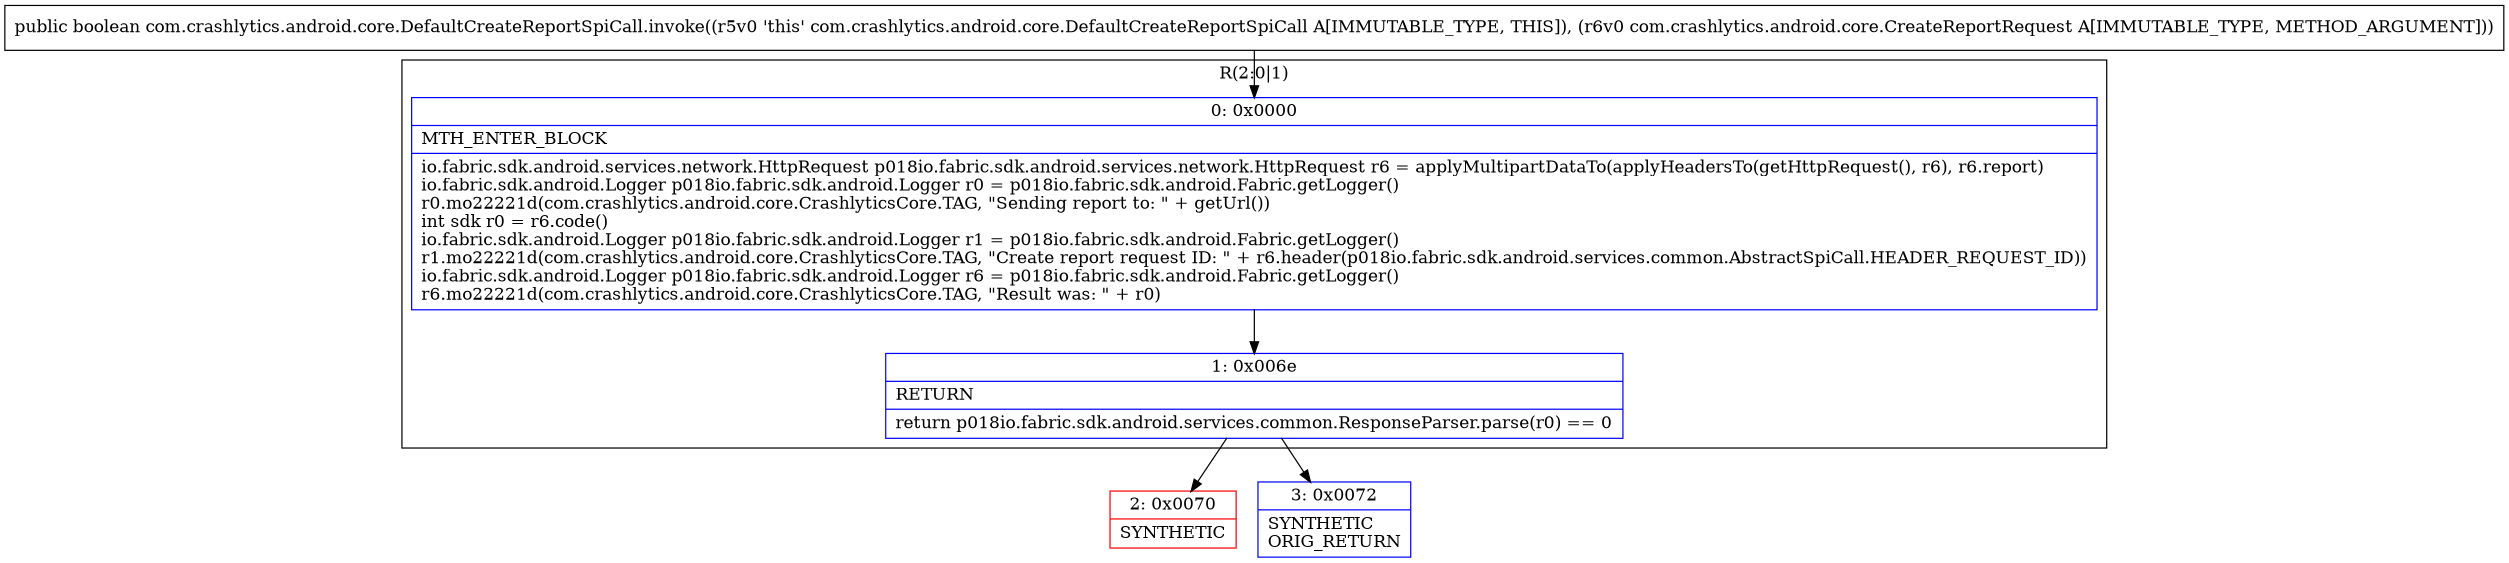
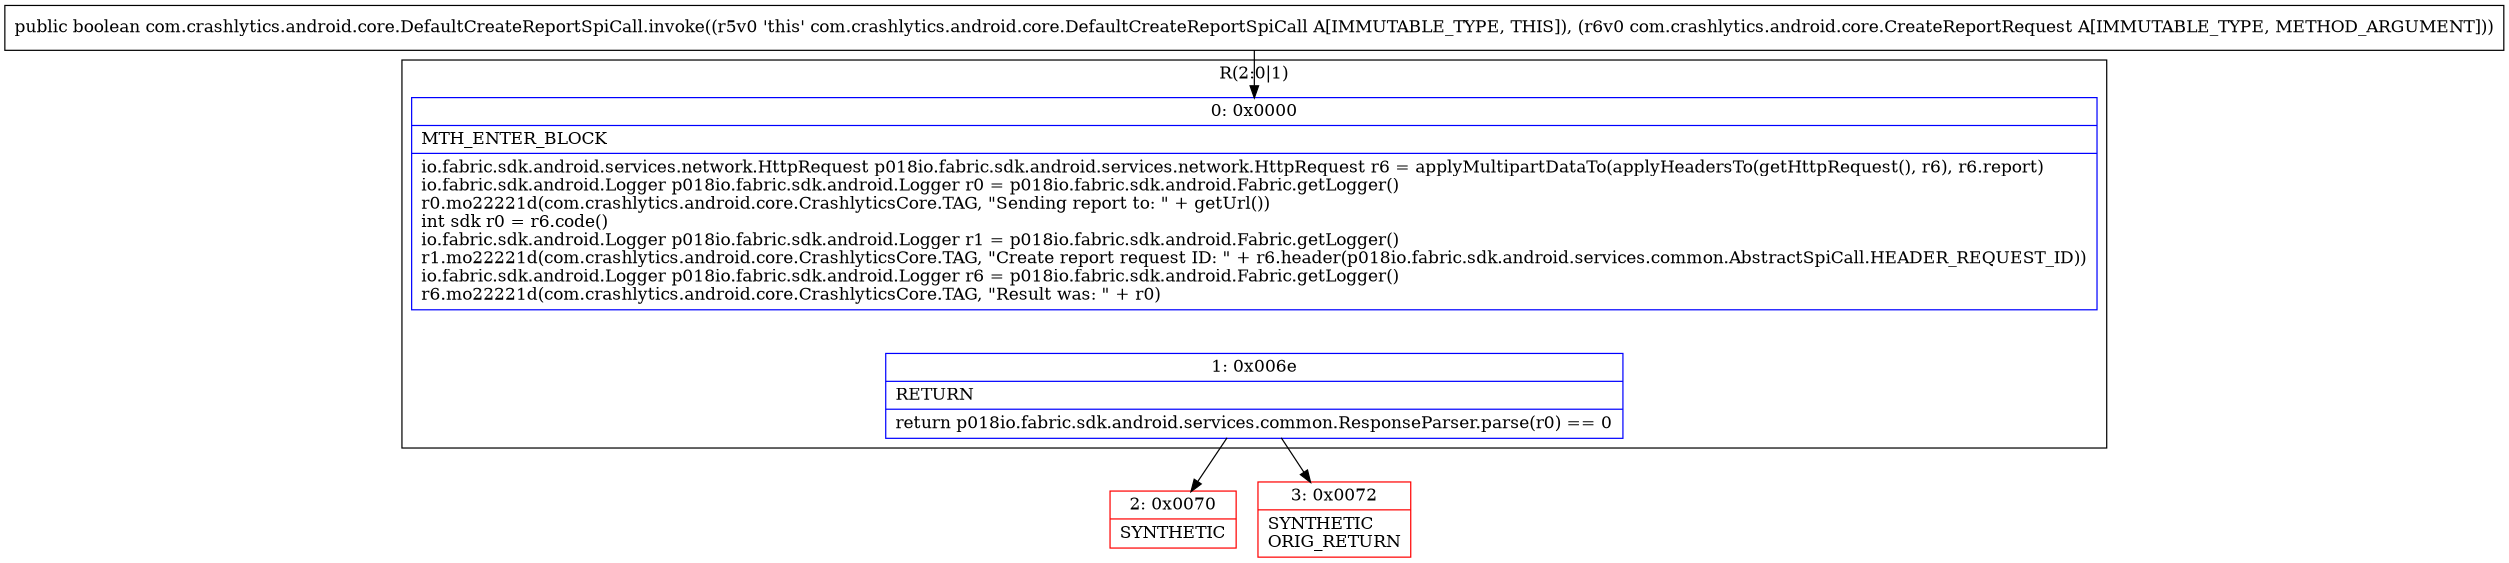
(1254, 325) -> none
(1334, 520) -> (1334, 520)
